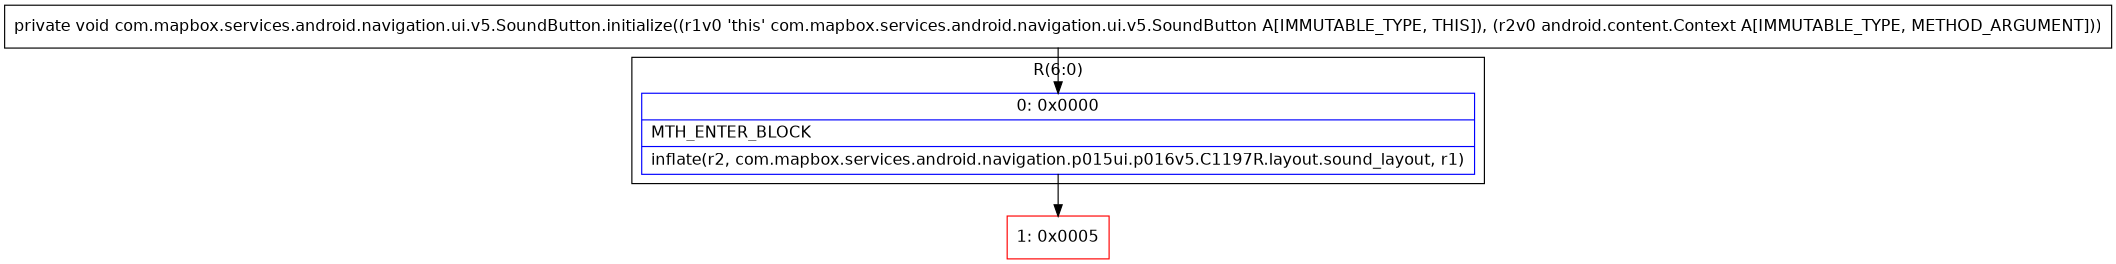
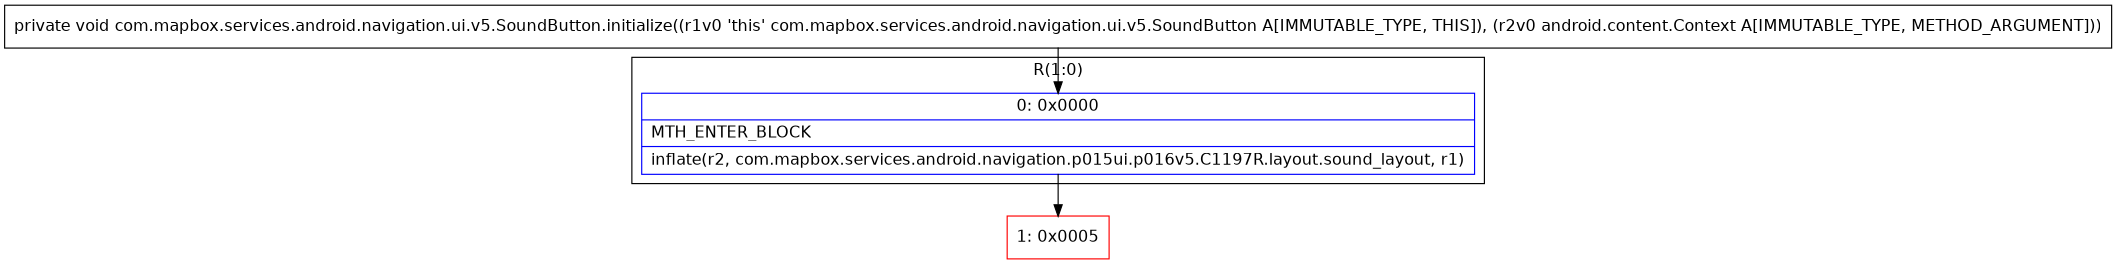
(1058, 71) -> (1058, 71)
